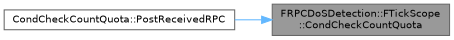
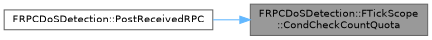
(119, 20) -> (108, 20)
